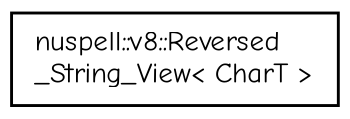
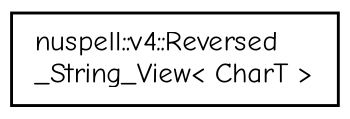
(175, 59) -> (175, 59)
